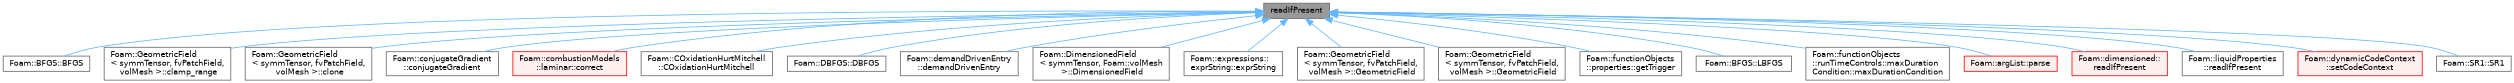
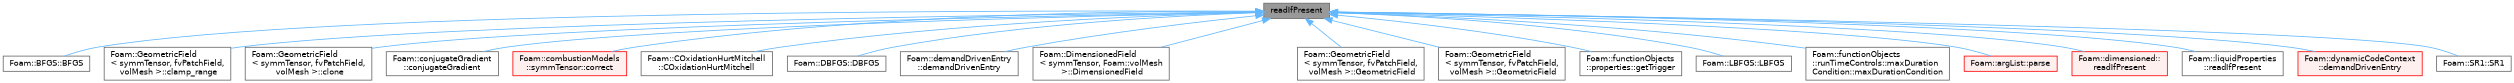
(570, 64) -> (570, 64)
(1233, 64) -> none
(1744, 64) -> (1744, 64)
(2360, 64) -> (2360, 64)
